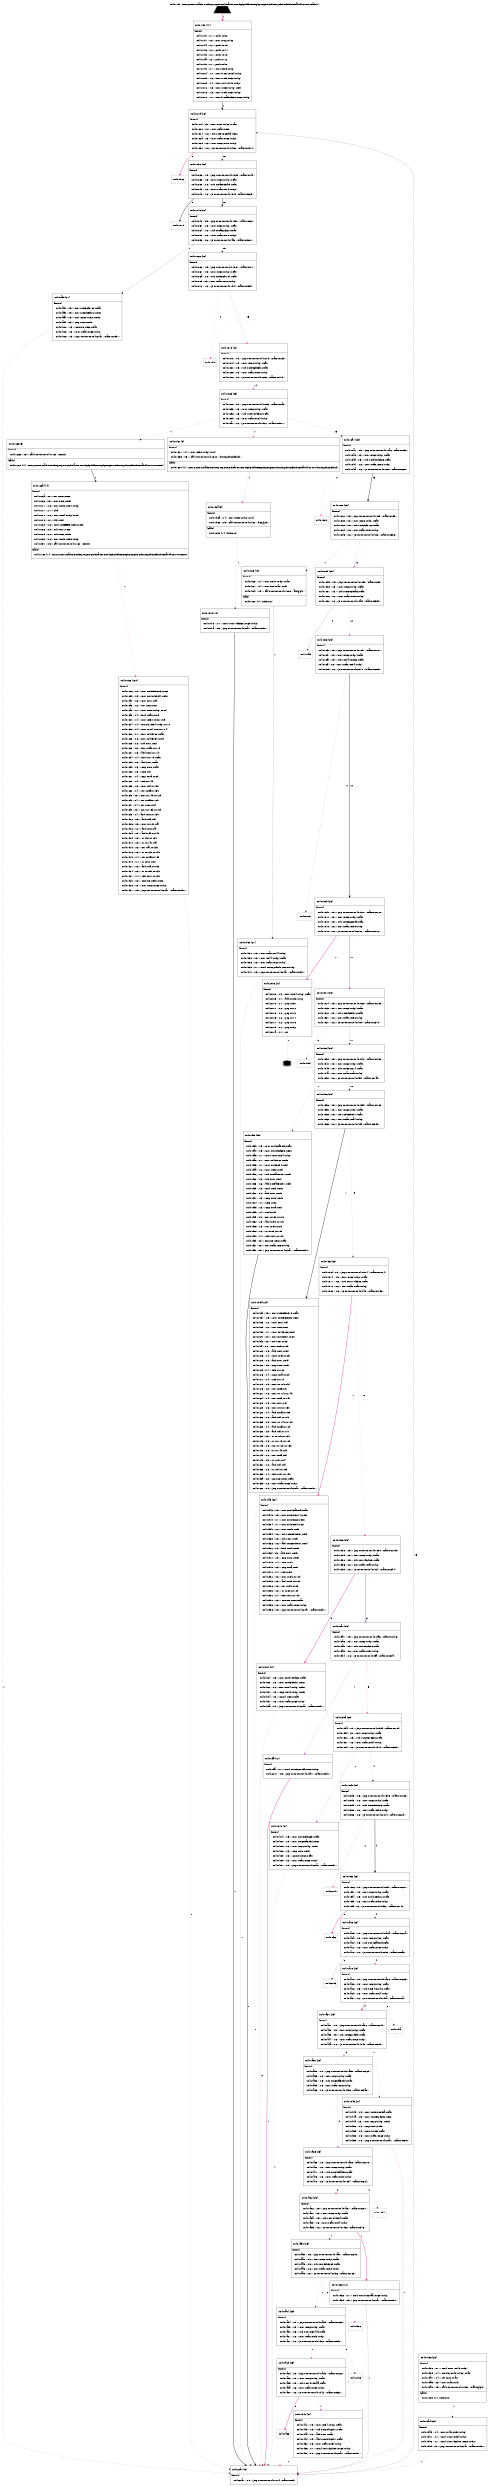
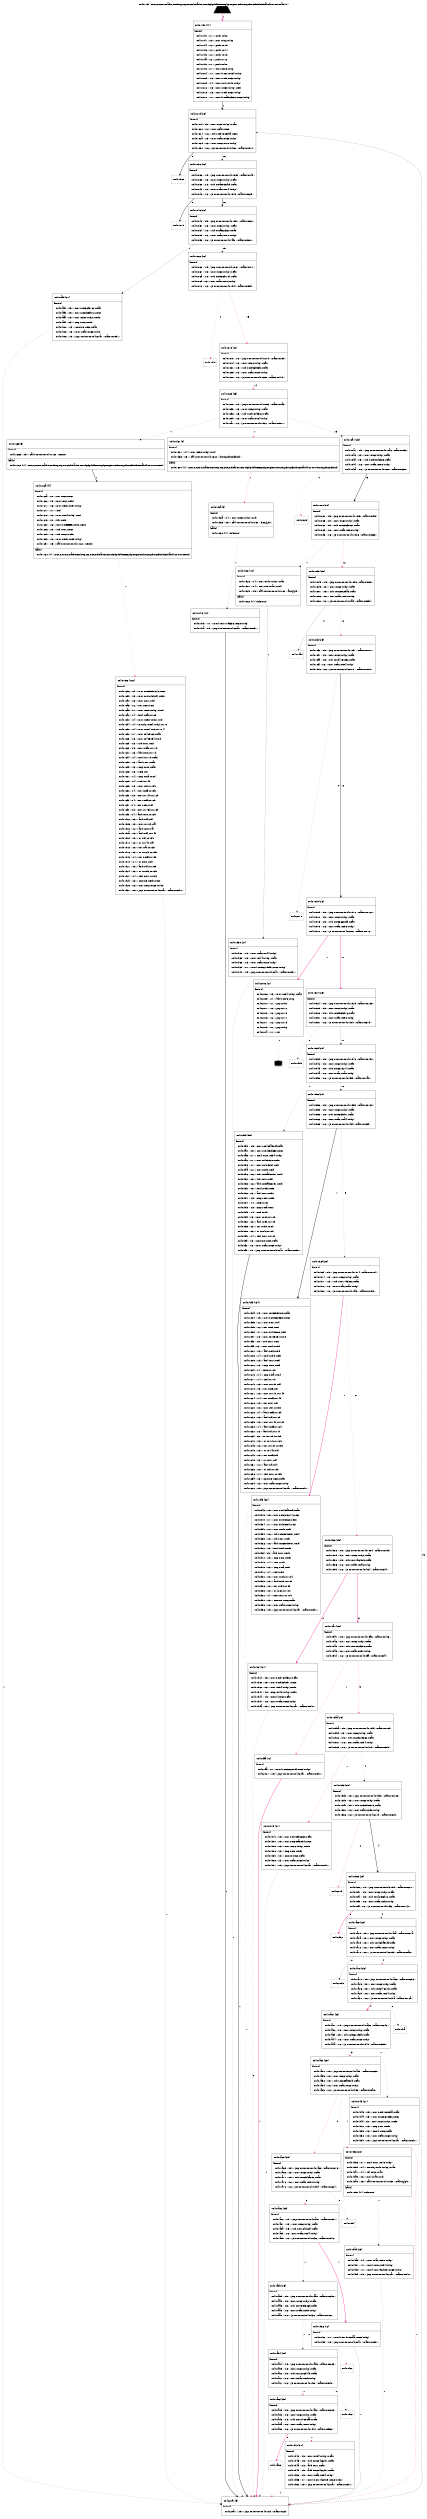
(185, 162) -> (185, 162)
none -> (341, 2121)
